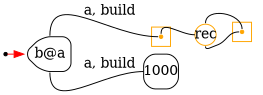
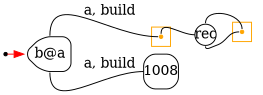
(206, 35) -> (206, 35)
(161, 72) -> (161, 72)
